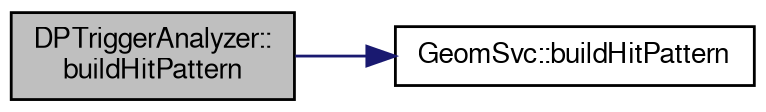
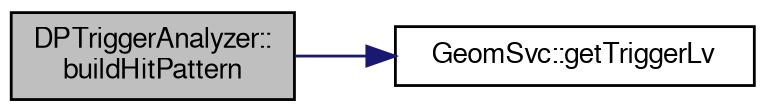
(575, 56) -> (575, 56)
